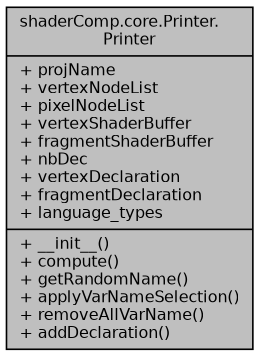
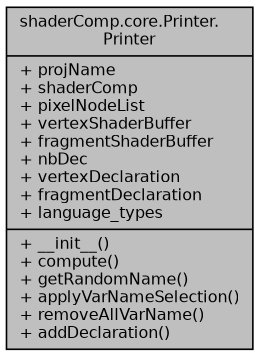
(89, 88) -> (79, 88)
